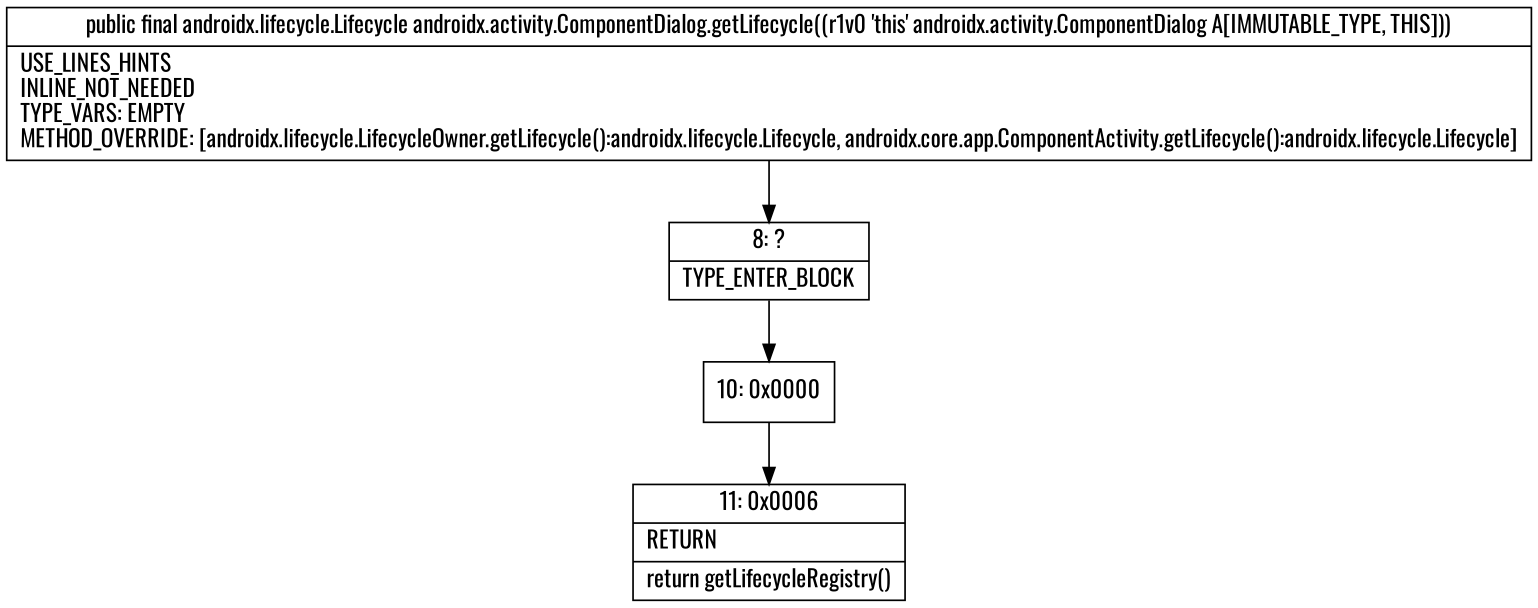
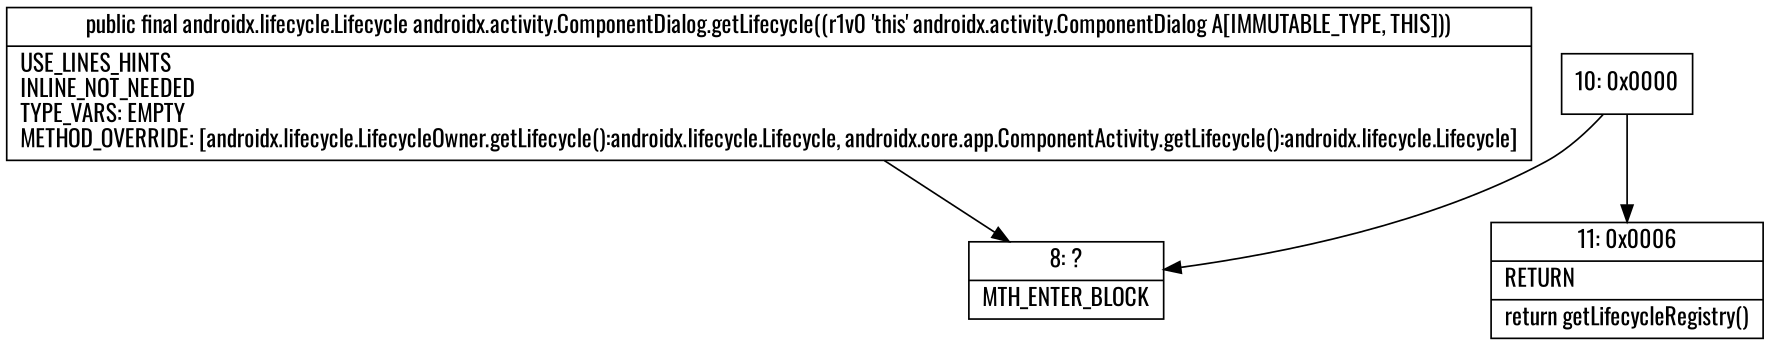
(769, 280) -> (1066, 299)
(769, 322) -> (1404, 220)
